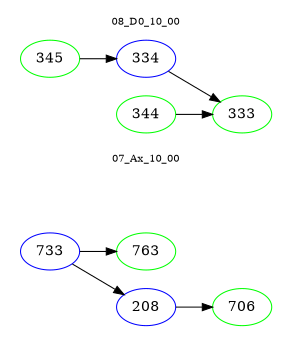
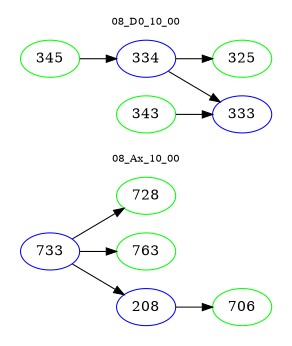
none -> (242, 59)
(146, 114) -> (146, 114)
(242, 114) -> (242, 114)
(146, 159) -> (146, 159)
none -> (146, 196)
